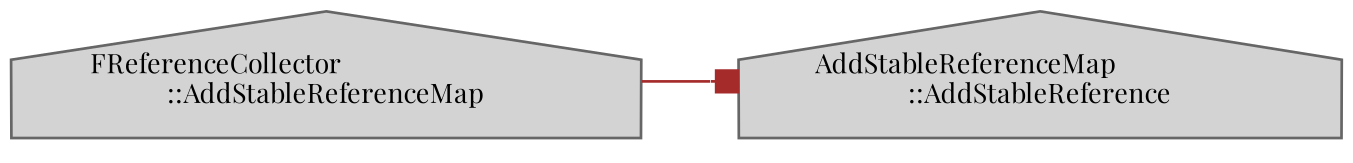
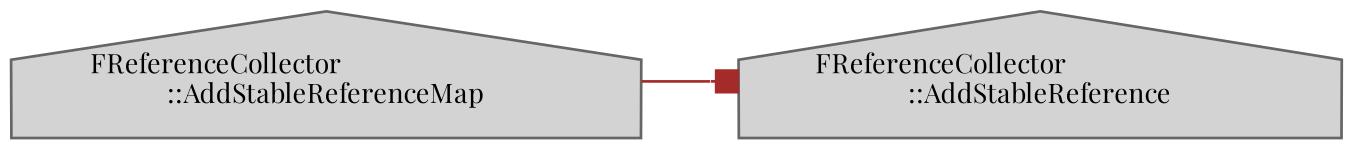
(1040, 81) -> (1040, 81)
